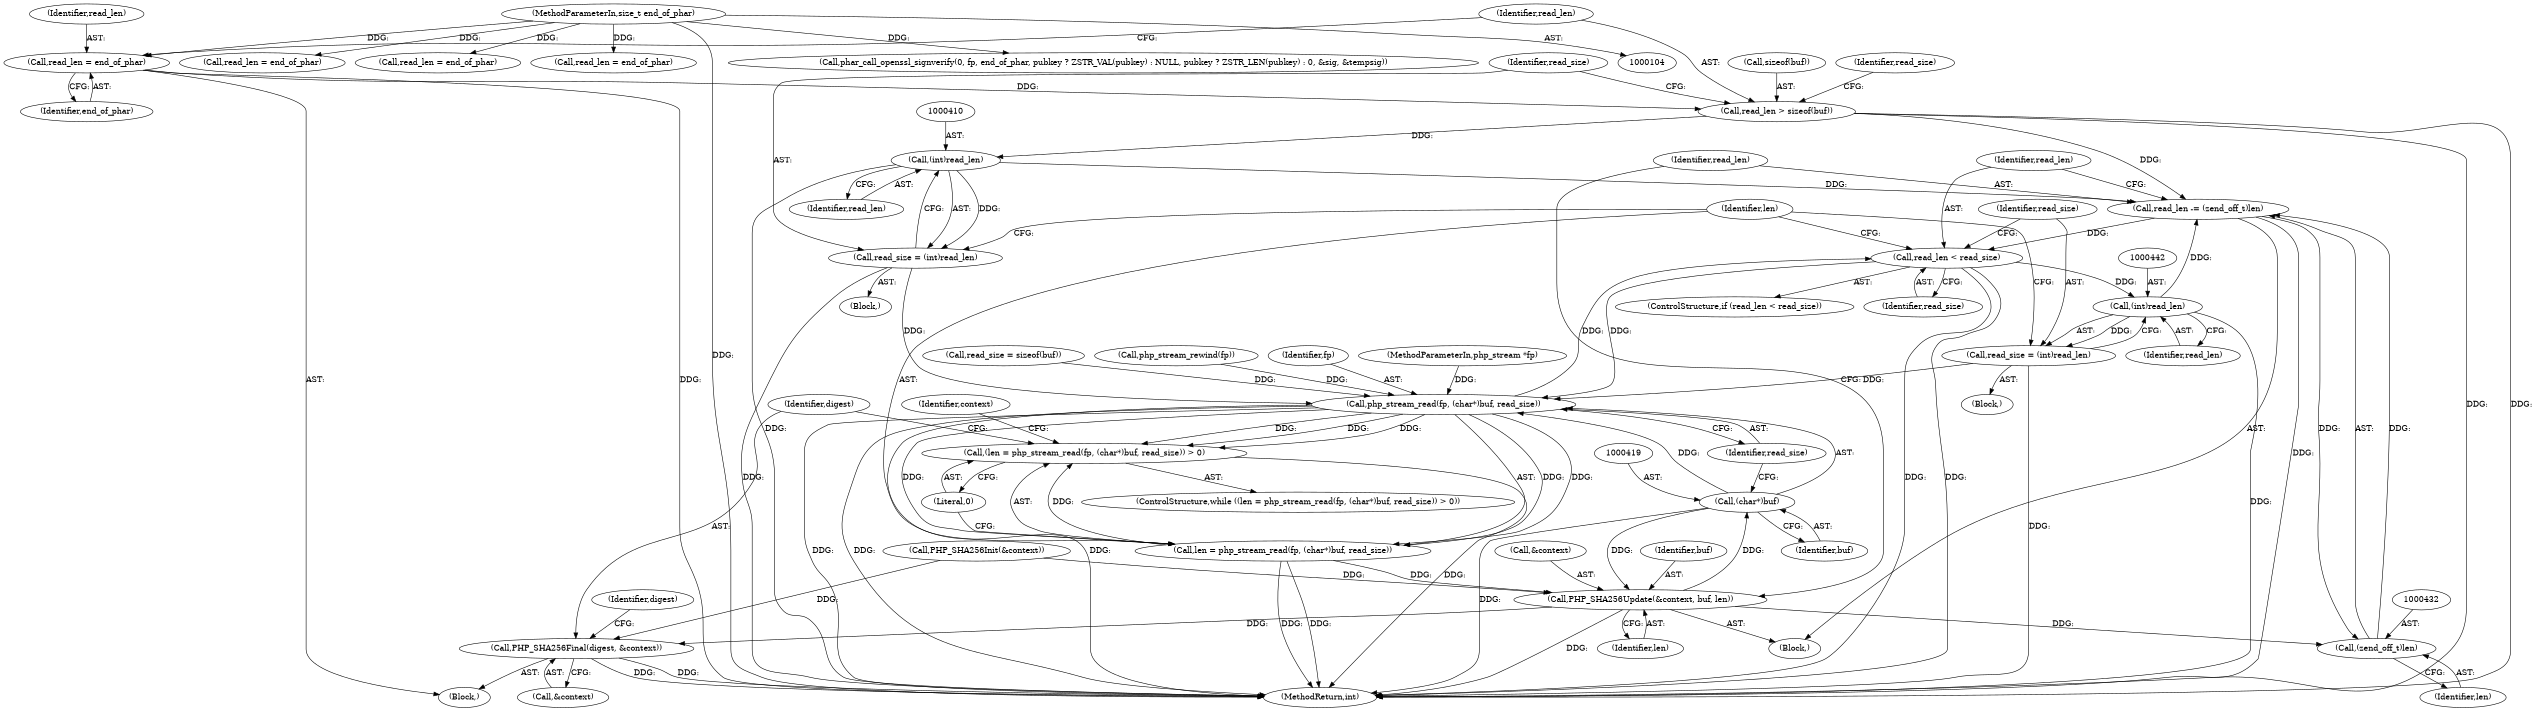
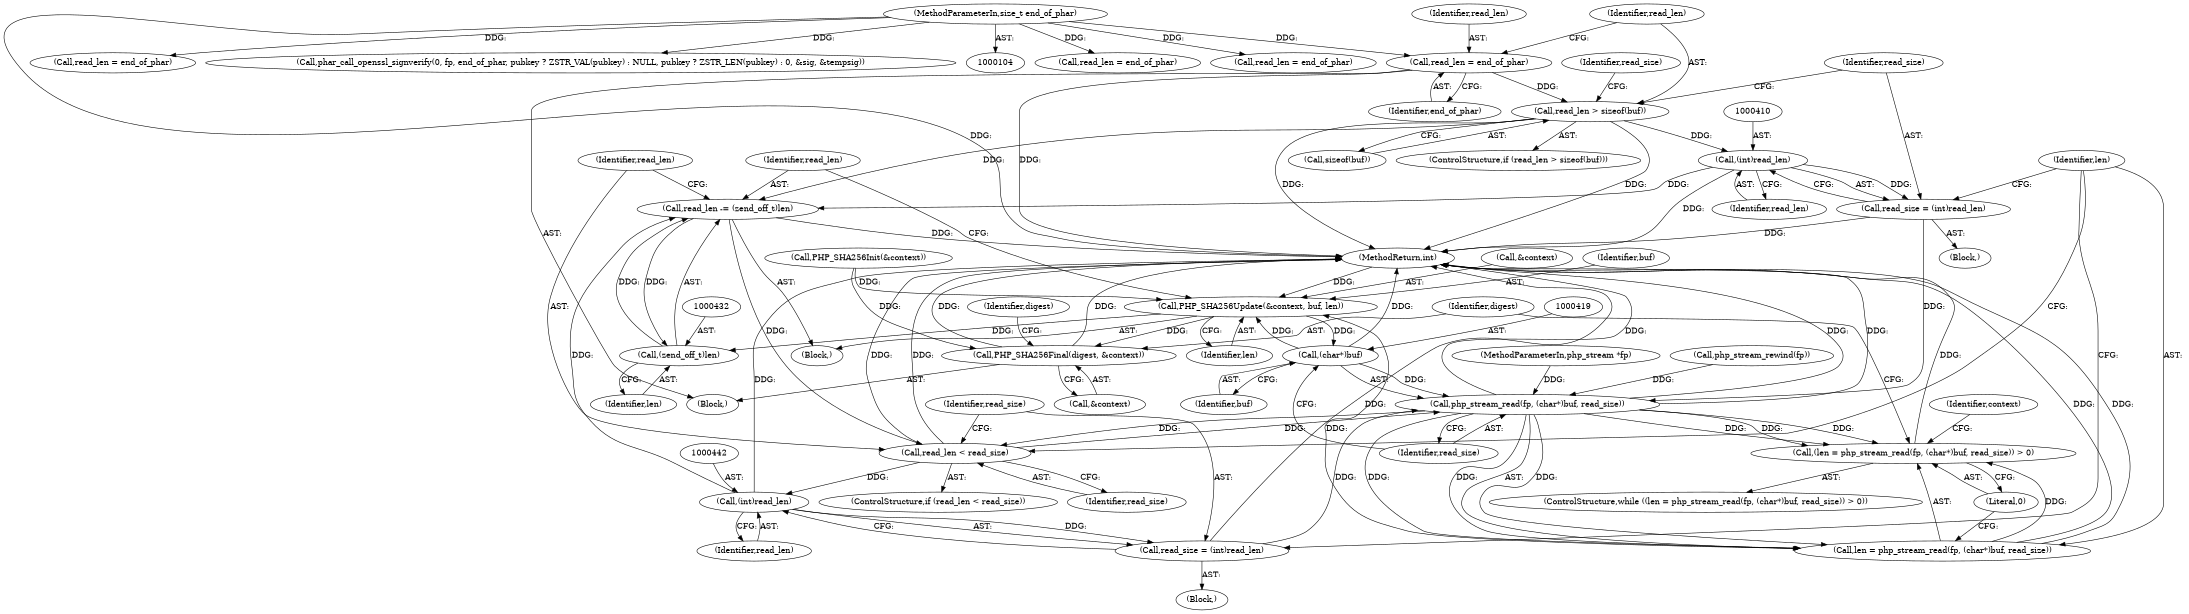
none -> (1439, 130)
none -> (1518, 160)
(1004, 356) -> none
(1308, 356) -> none
(1507, 669) -> (1328, 281)
